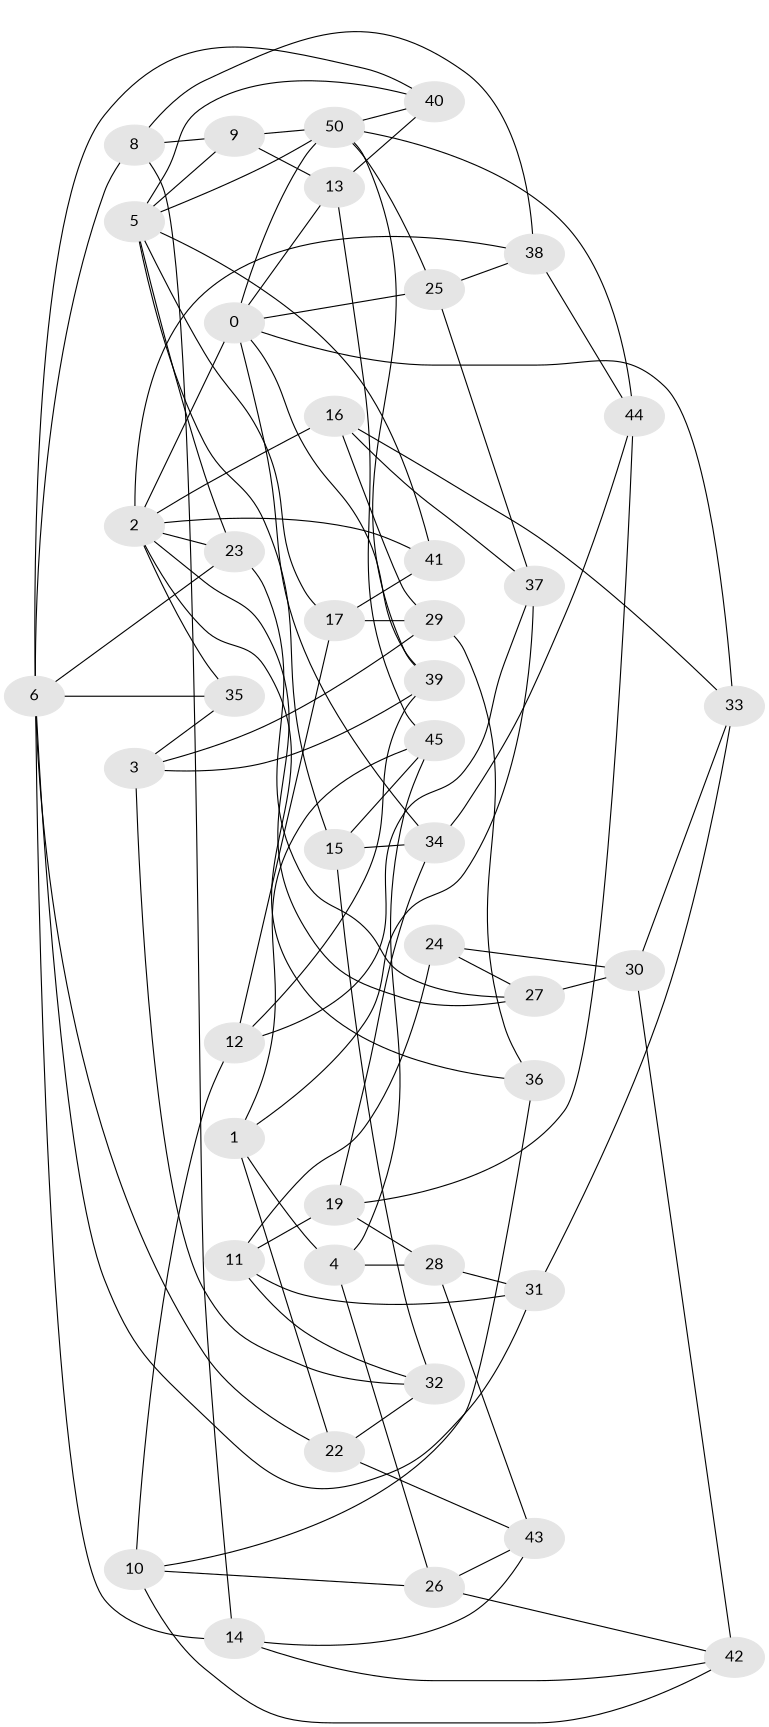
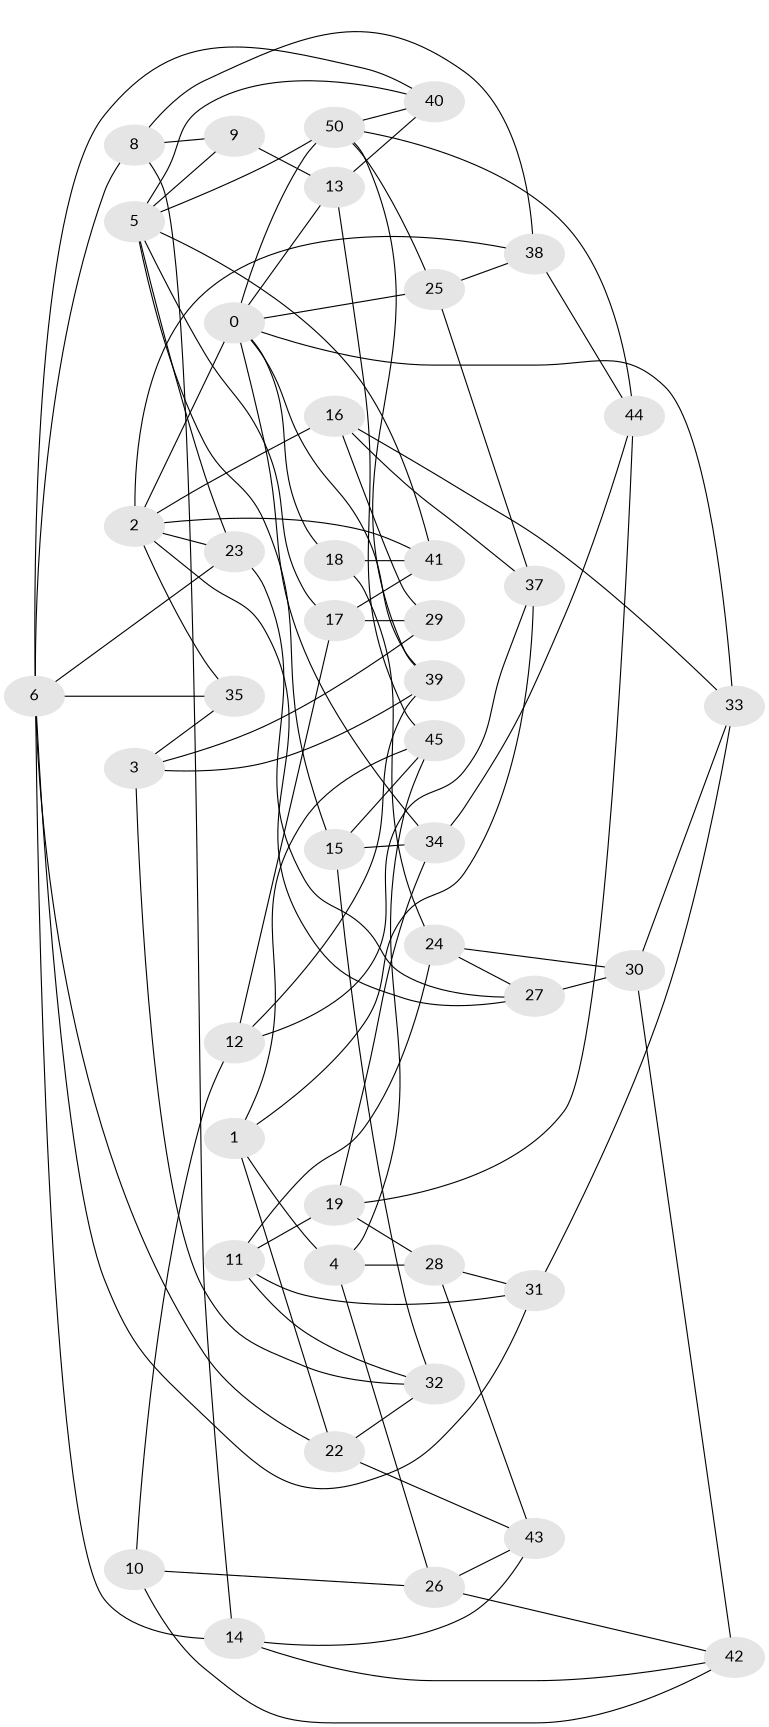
(284, 132) -> none
none -> (334, 561)
(534, 1081) -> none
